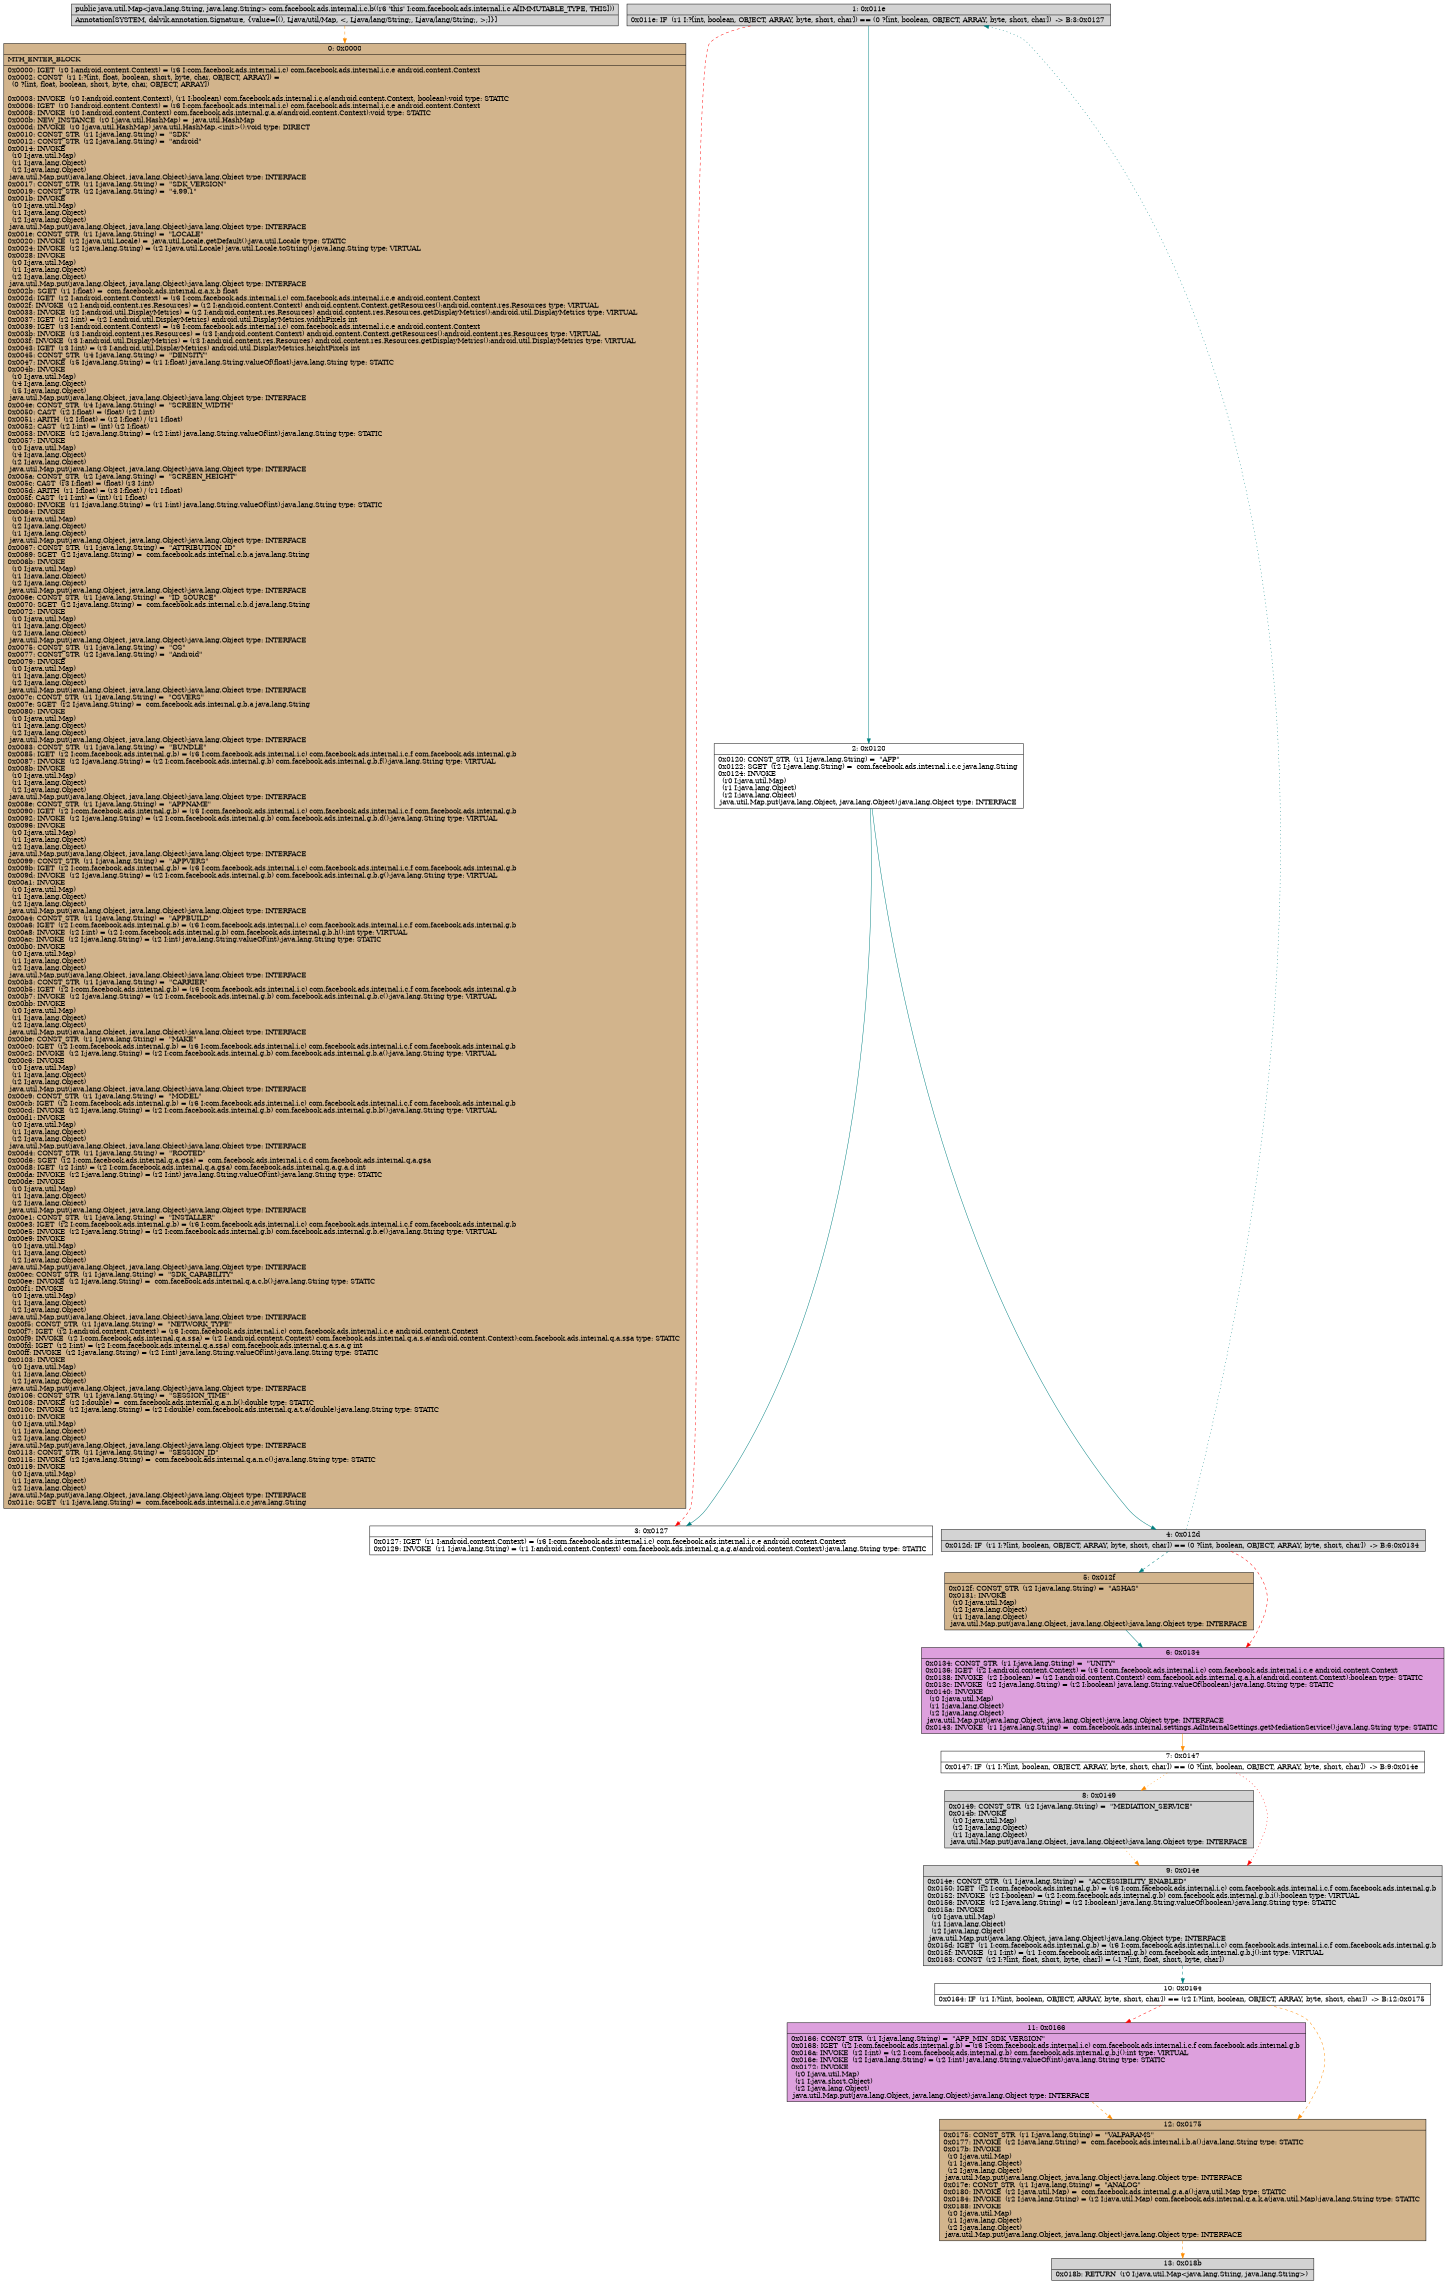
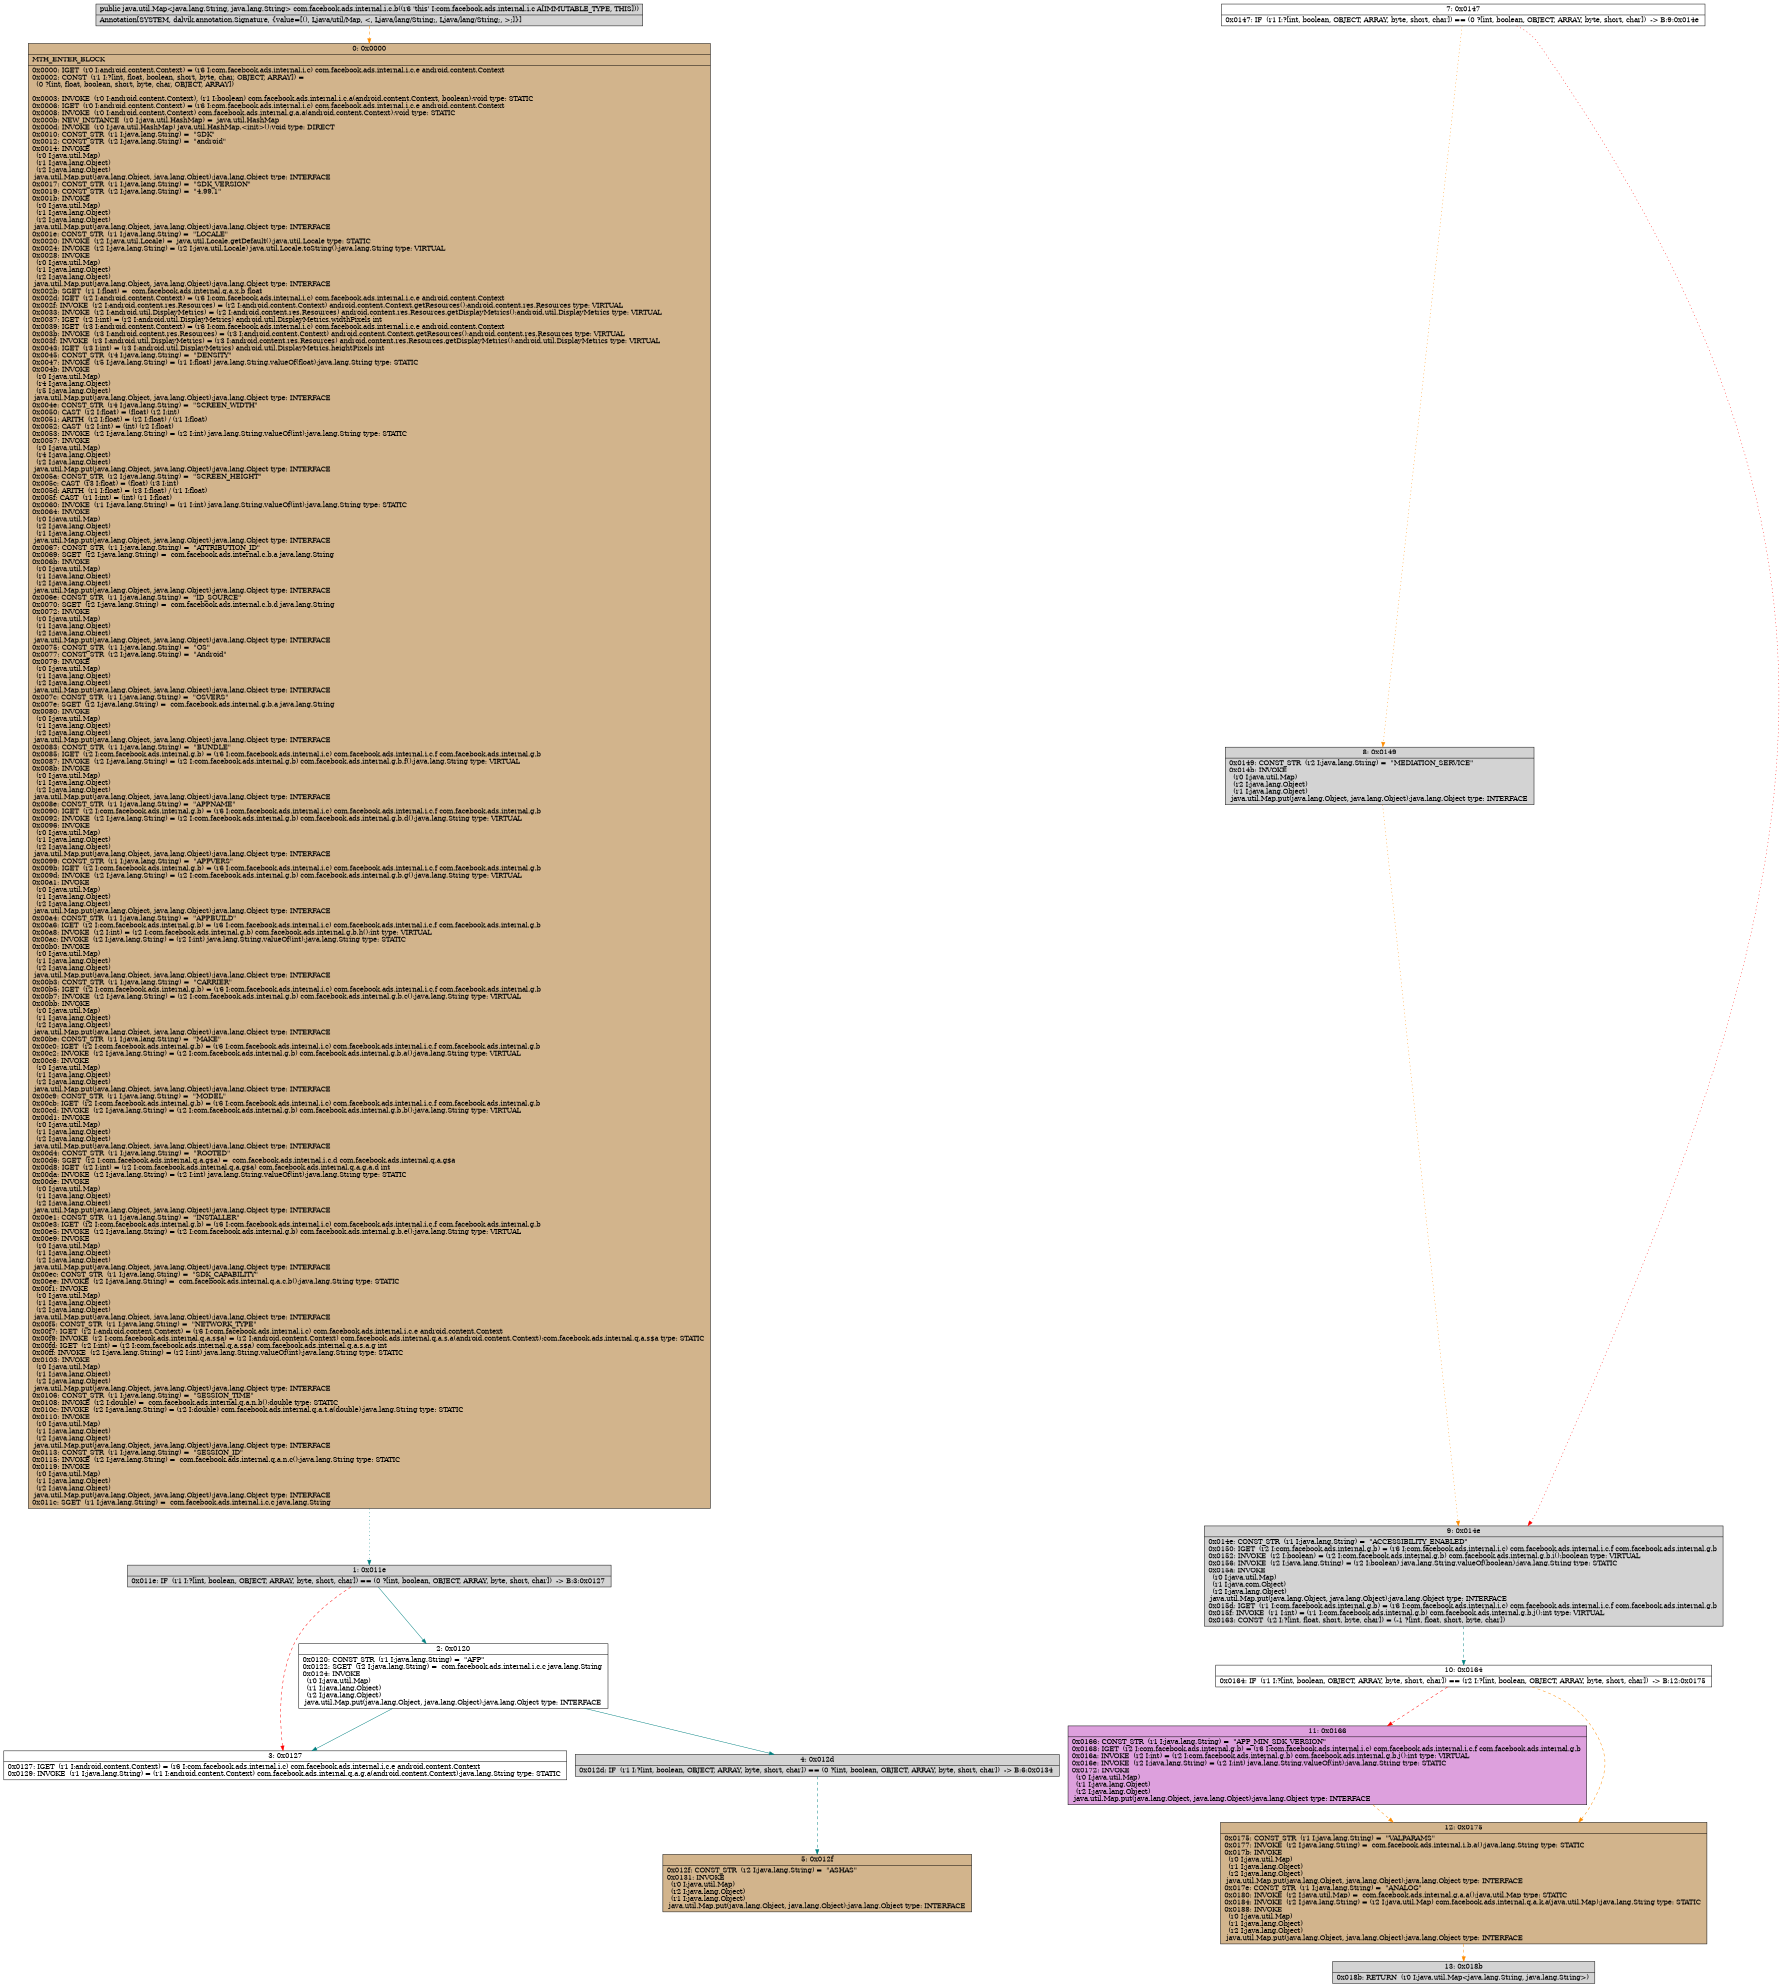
(1276, 740) -> (369, 1534)
(1183, 1691) -> none
(967, 1924) -> (1247, 1585)
(832, 2082) -> (1111, 1785)
